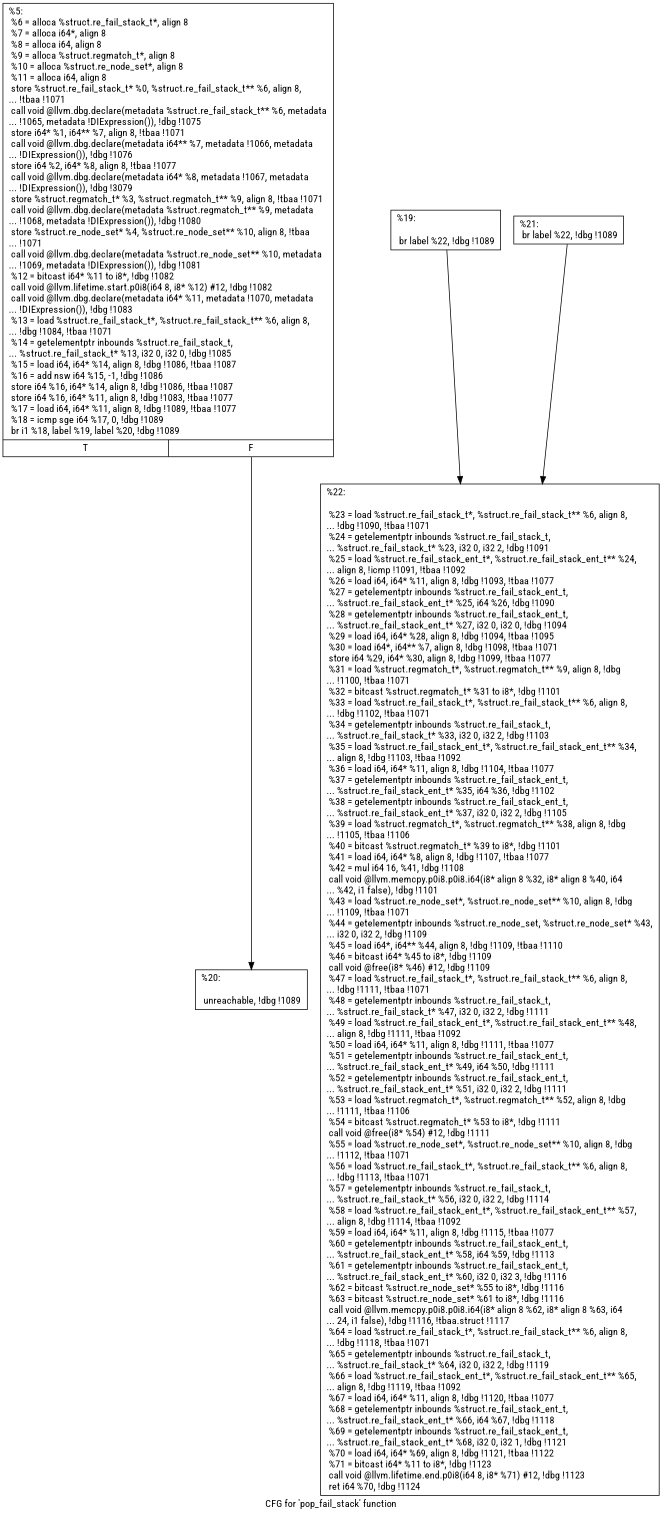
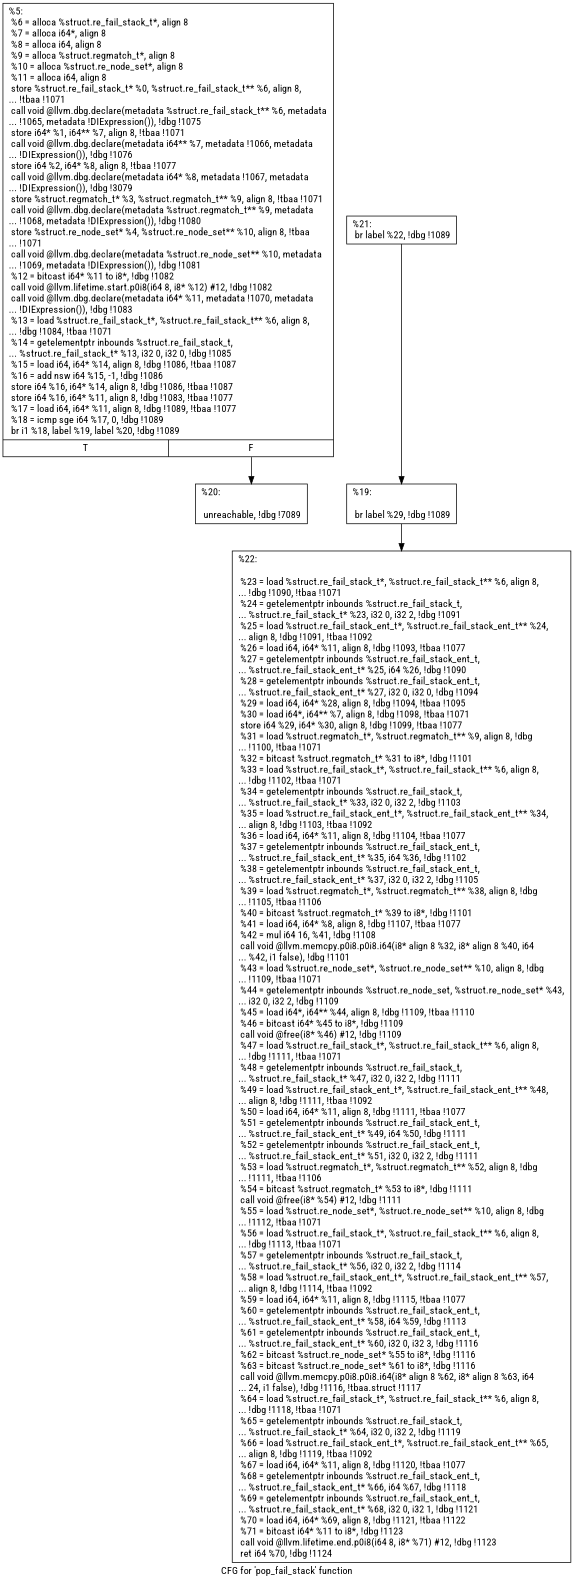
(446, 241) -> (402, 515)
(555, 360) -> (402, 360)
(396, 570) -> (305, 637)
(251, 1001) -> (251, 515)
